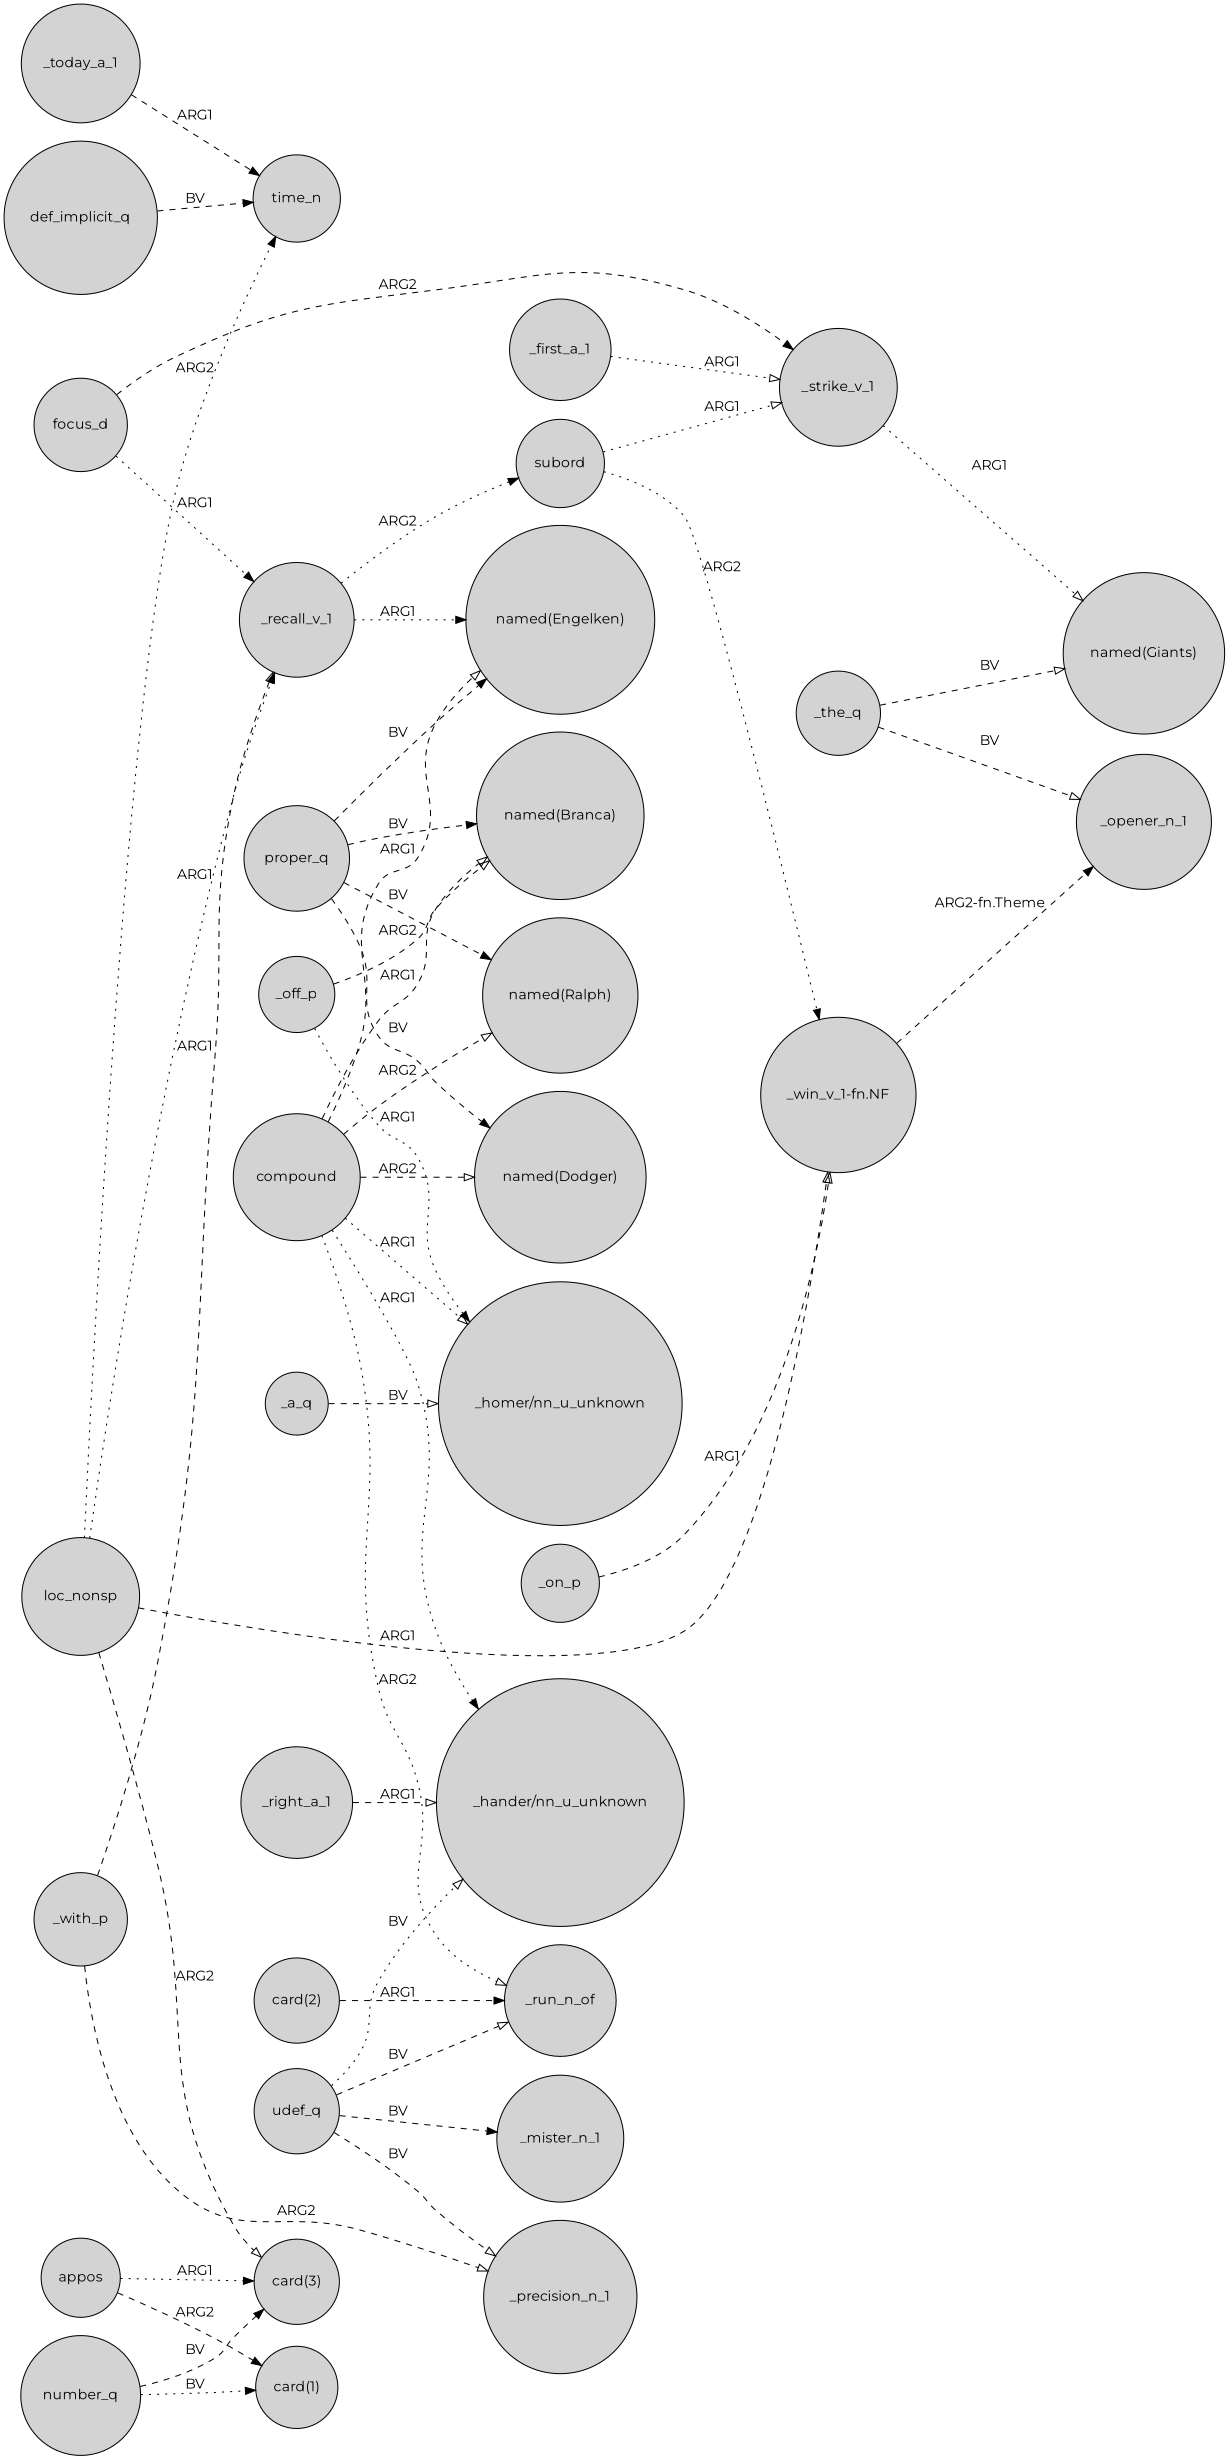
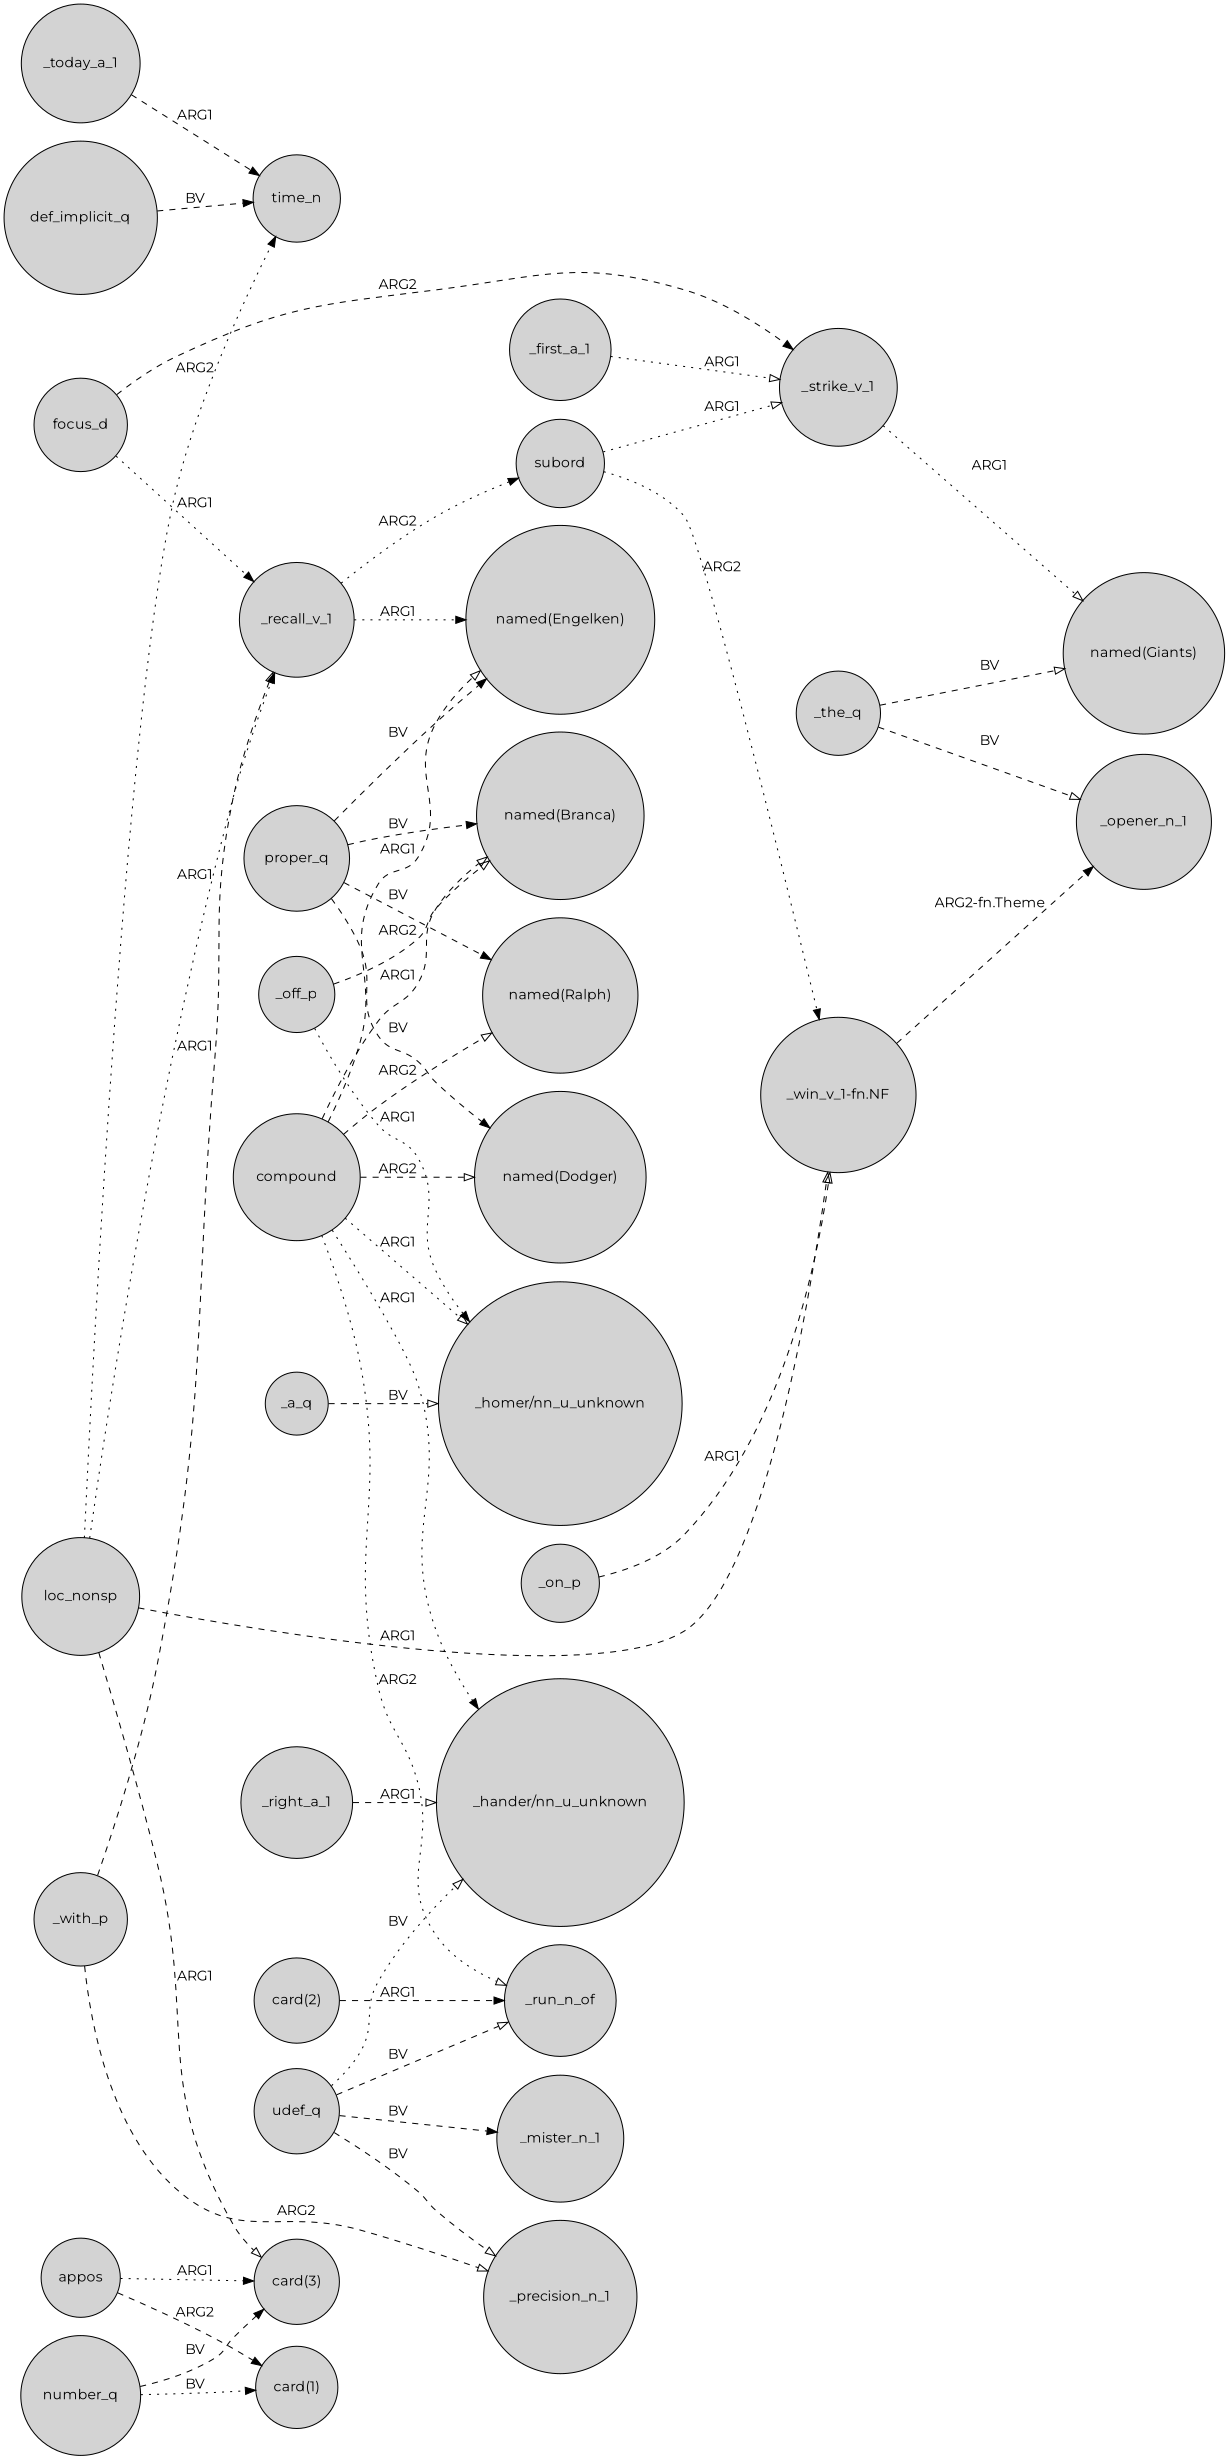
(195, 1977) -> (195, 1977)
